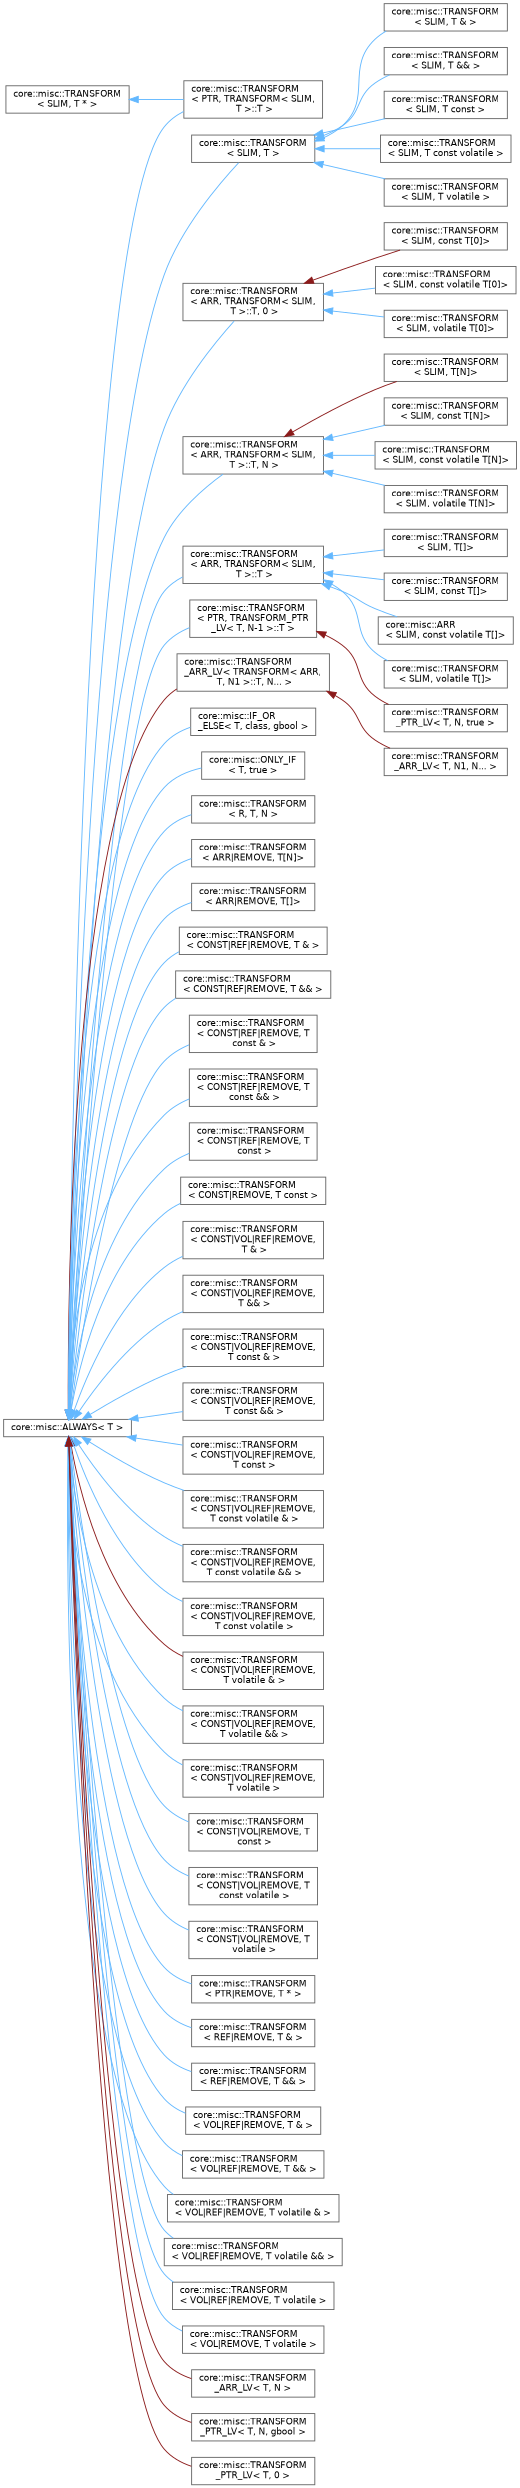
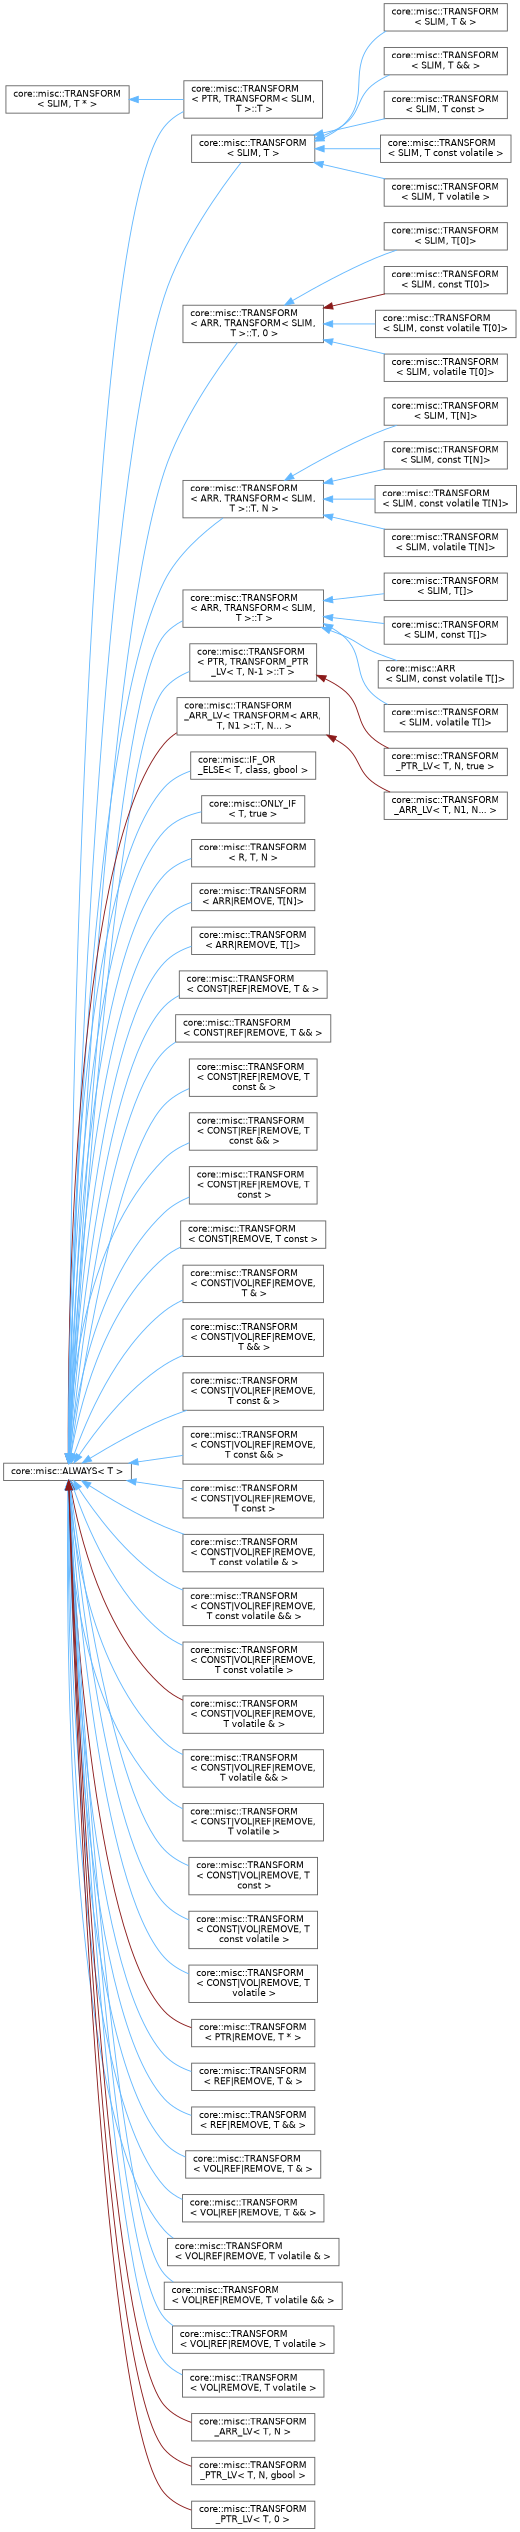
none -> (446, 236)
(343, 404) -> (343, 448)
(93, 1729) -> (93, 1772)
